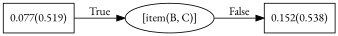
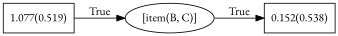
(239, 12) -> (239, 12)
(39, 18) -> (39, 18)
